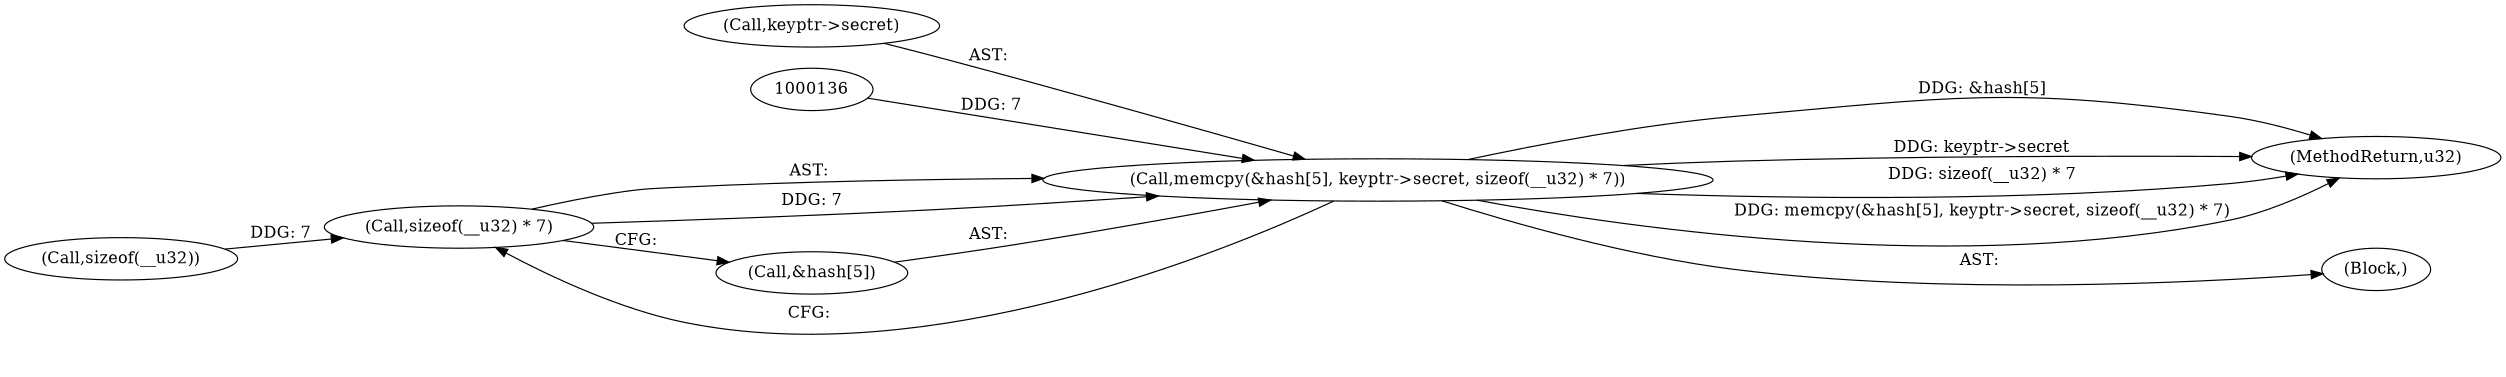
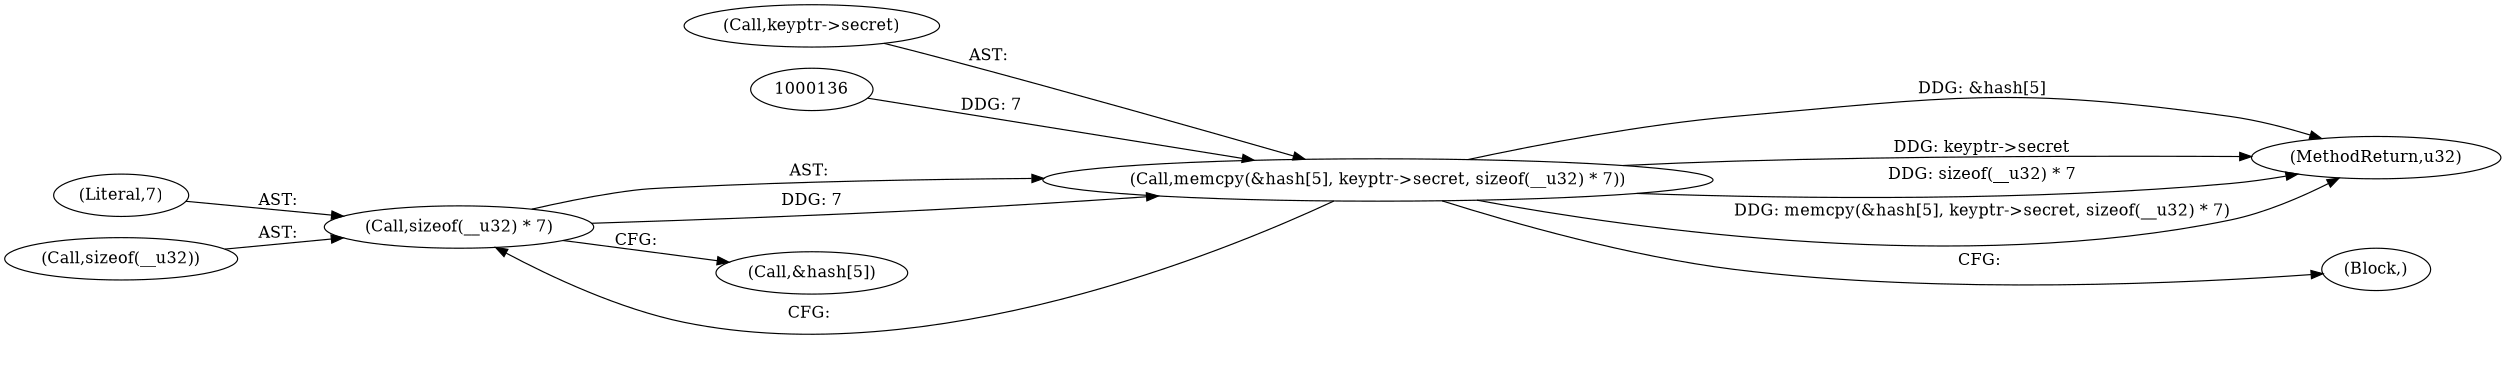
none -> (121, 195)
(281, 234) -> (281, 234)
(1077, 234) -> none
(1982, 261) -> (1982, 261)
